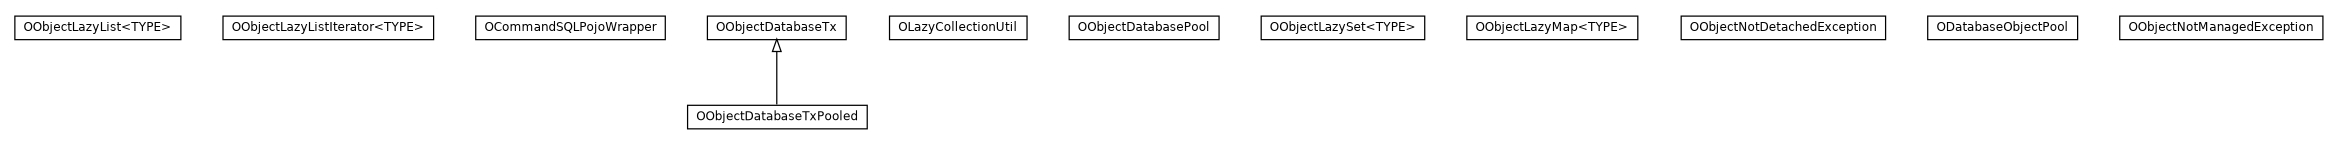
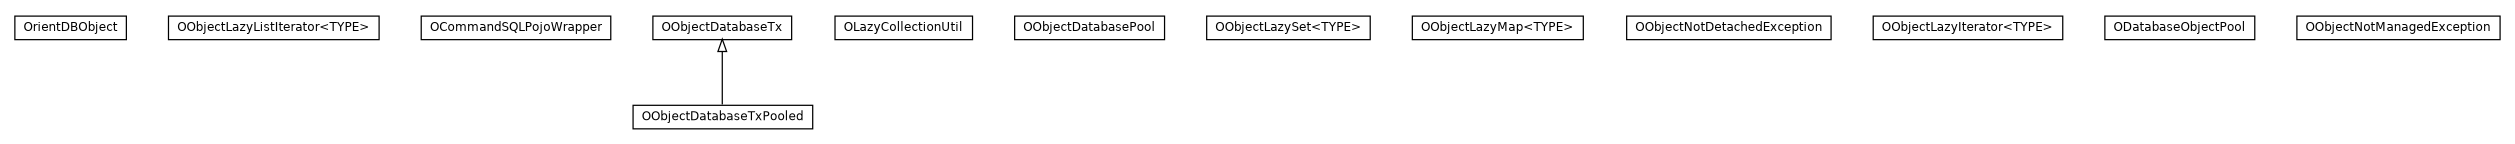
none -> (71, 27)
(98, 27) -> none
none -> (1967, 27)
